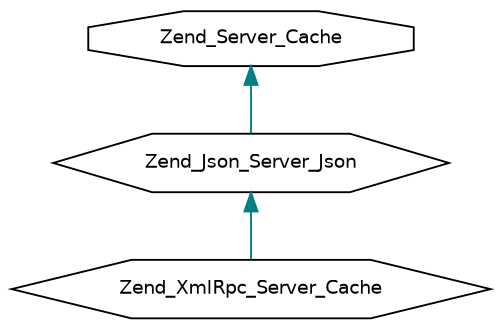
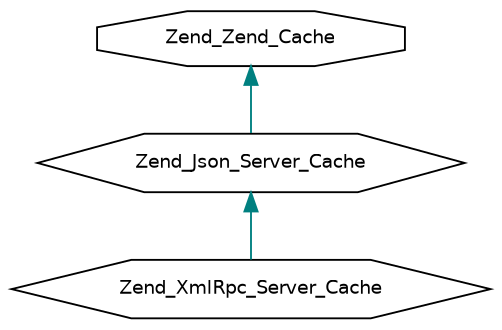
(251, 39) -> (251, 39)
(251, 163) -> (251, 163)
